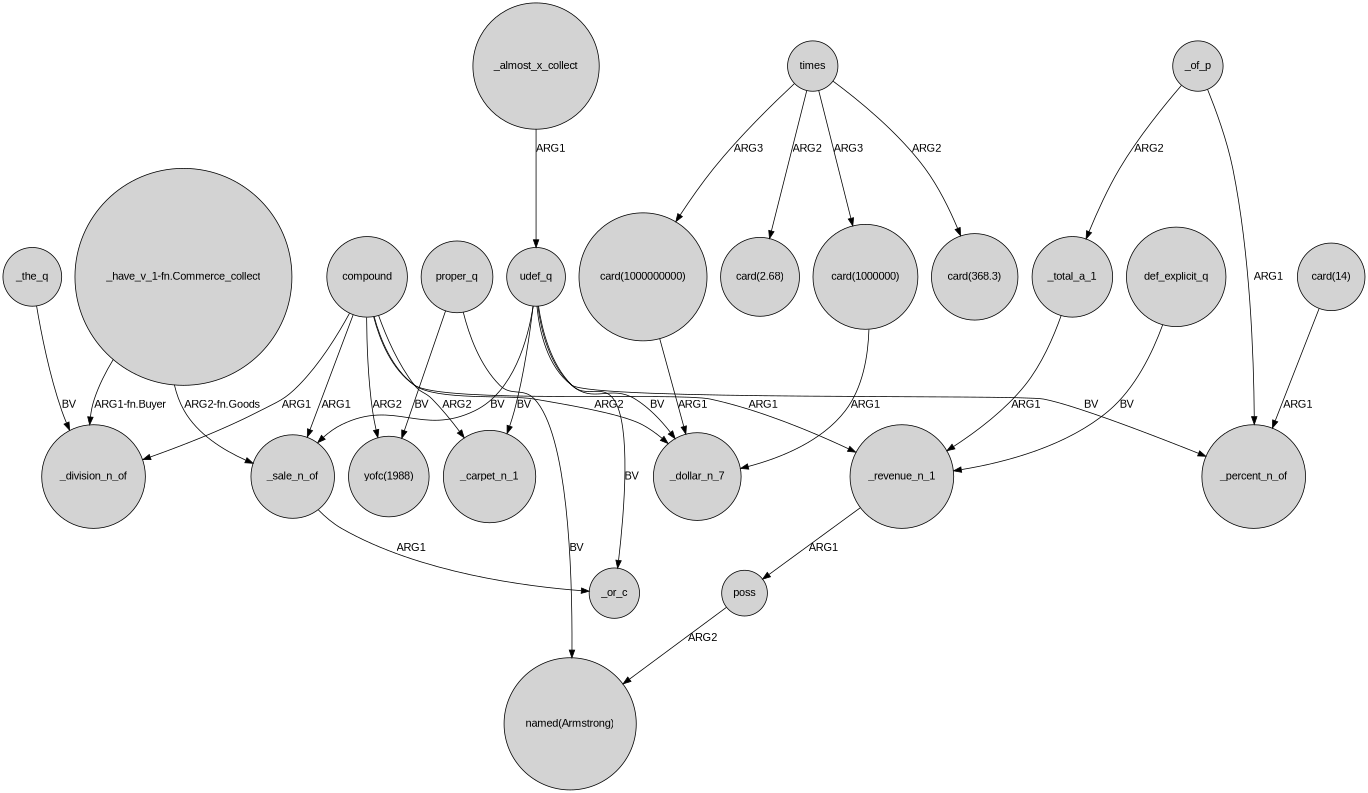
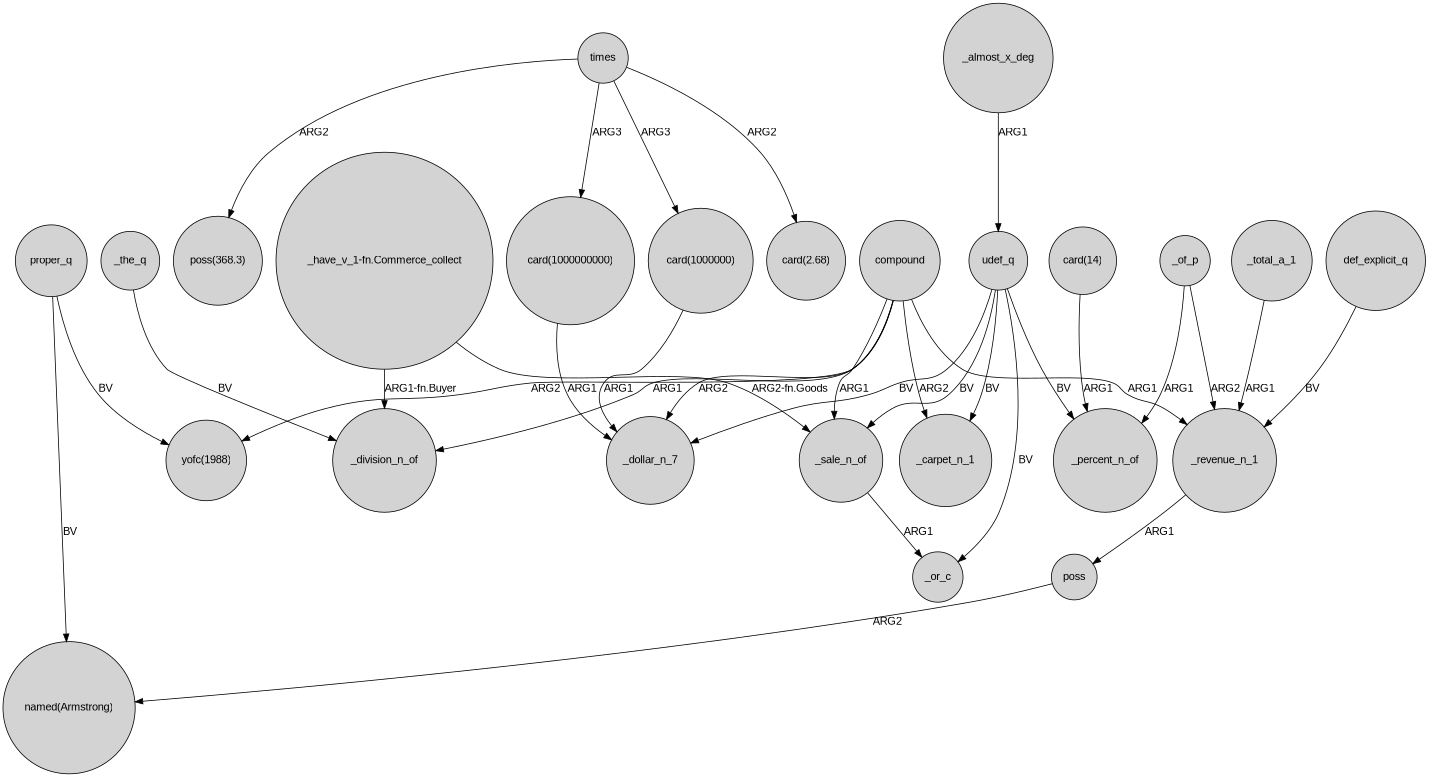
(536, 66) -> (998, 58)
(1129, 154) -> (1201, 344)
(975, 277) -> (218, 261)
